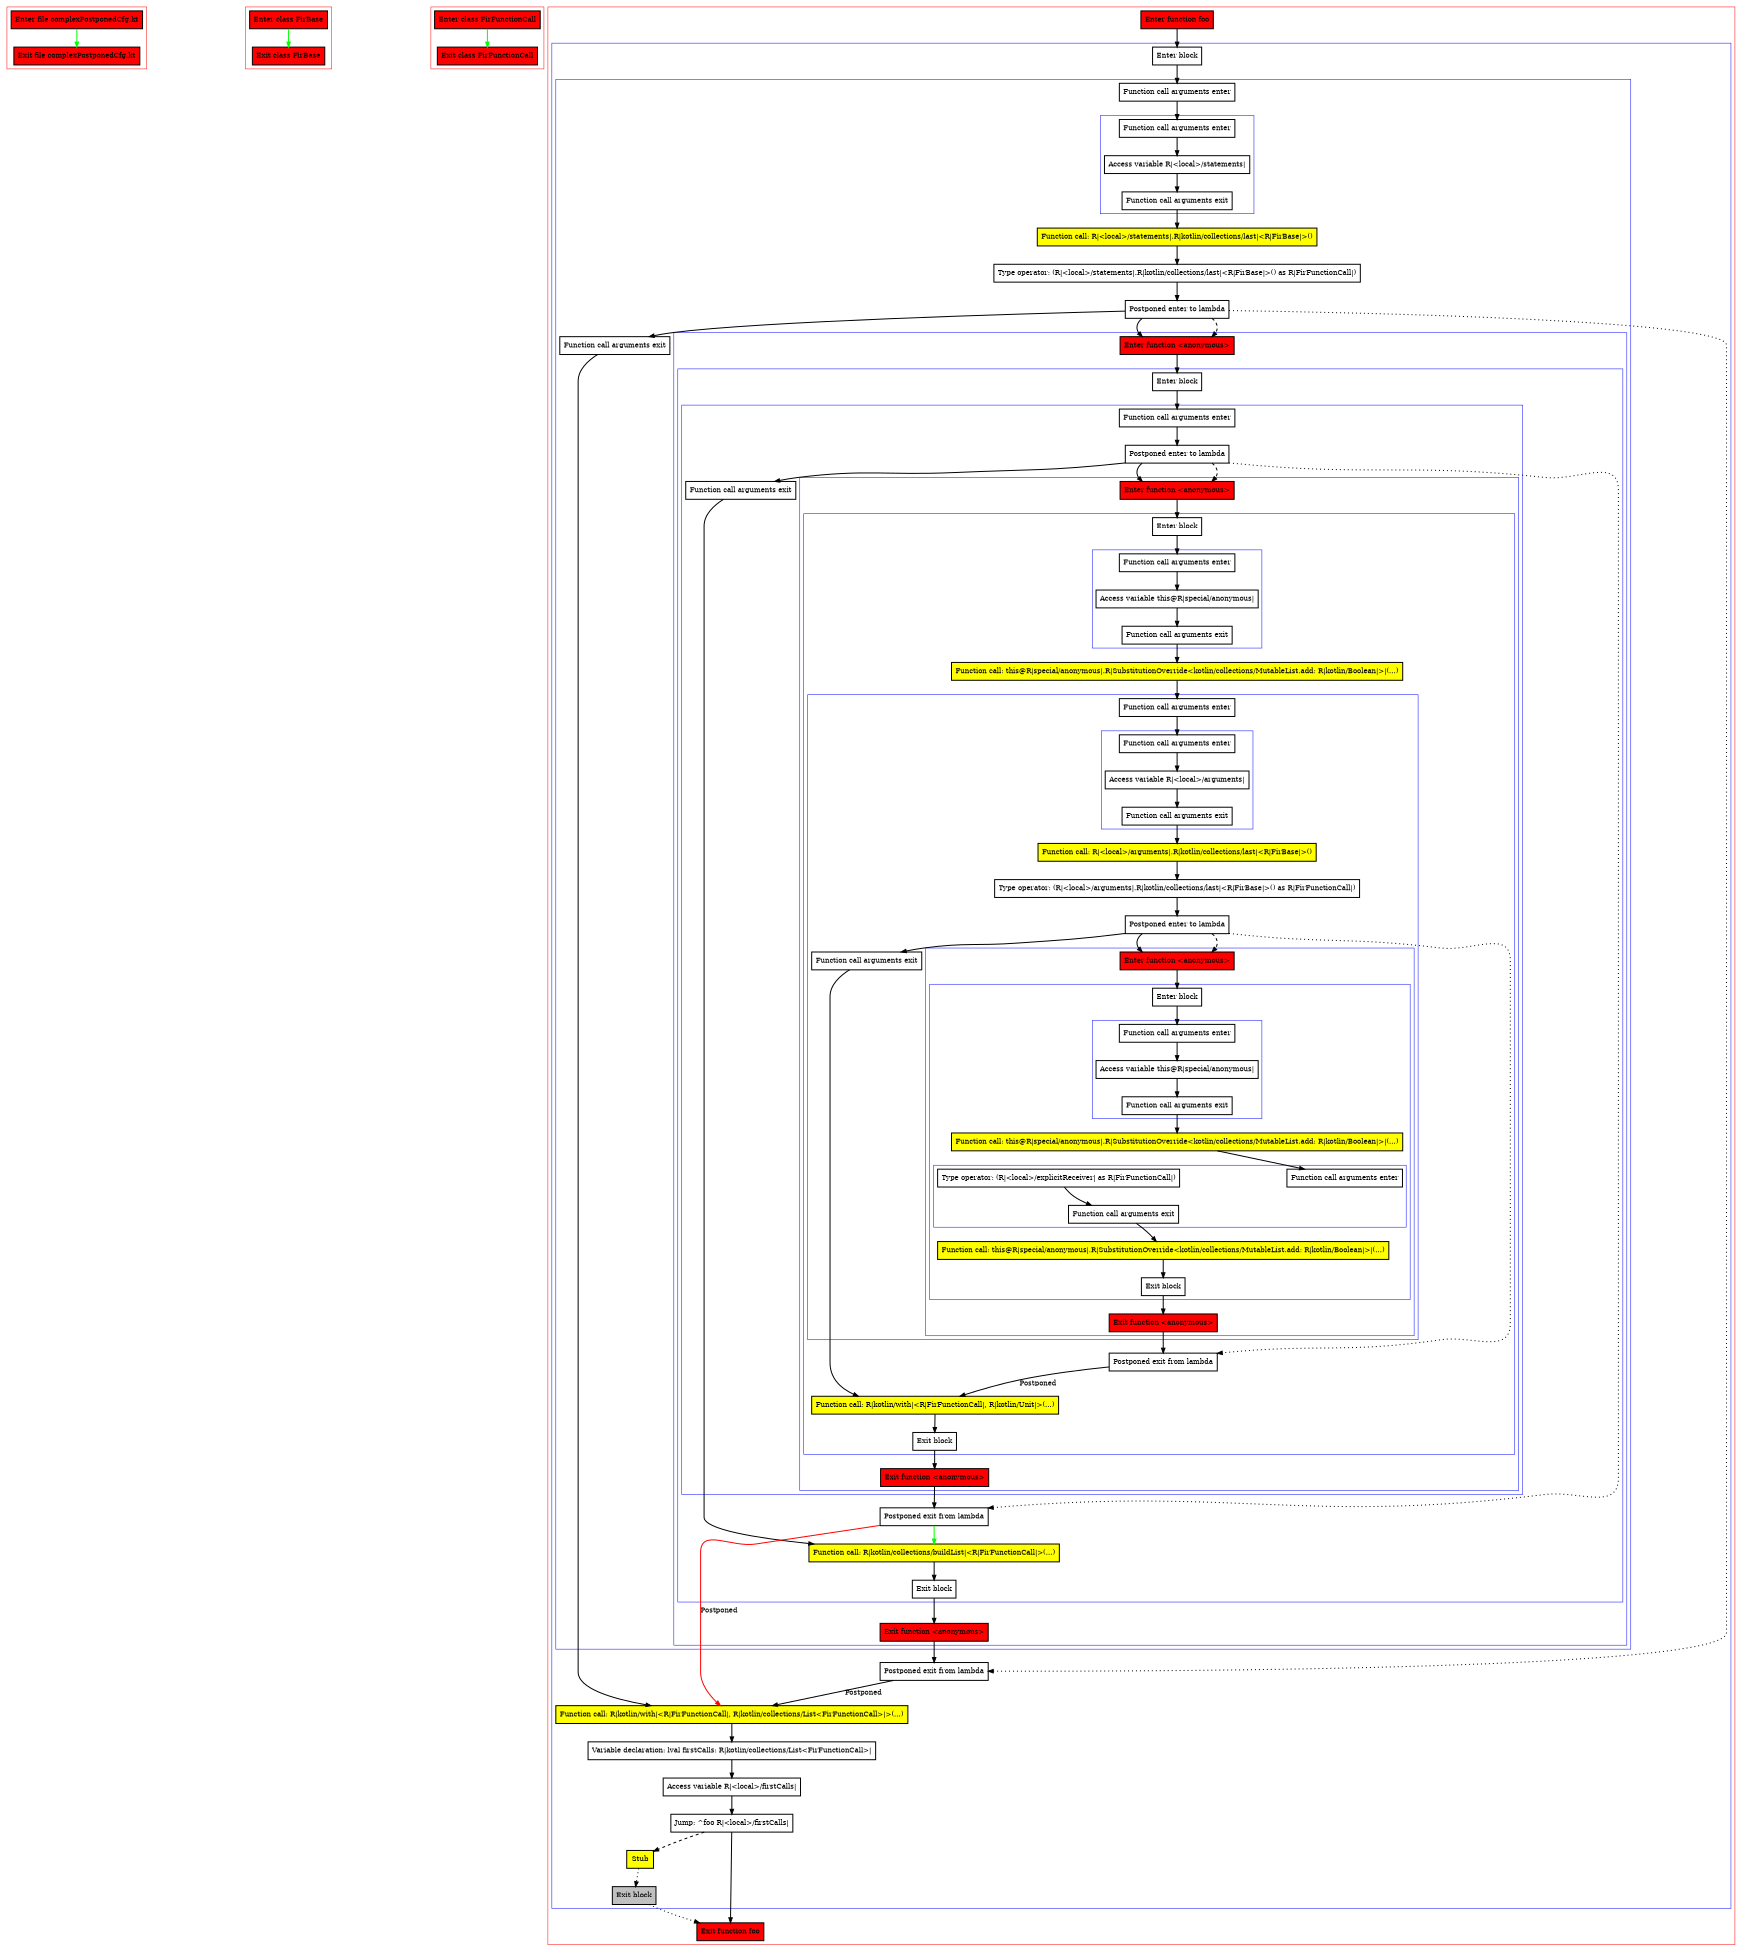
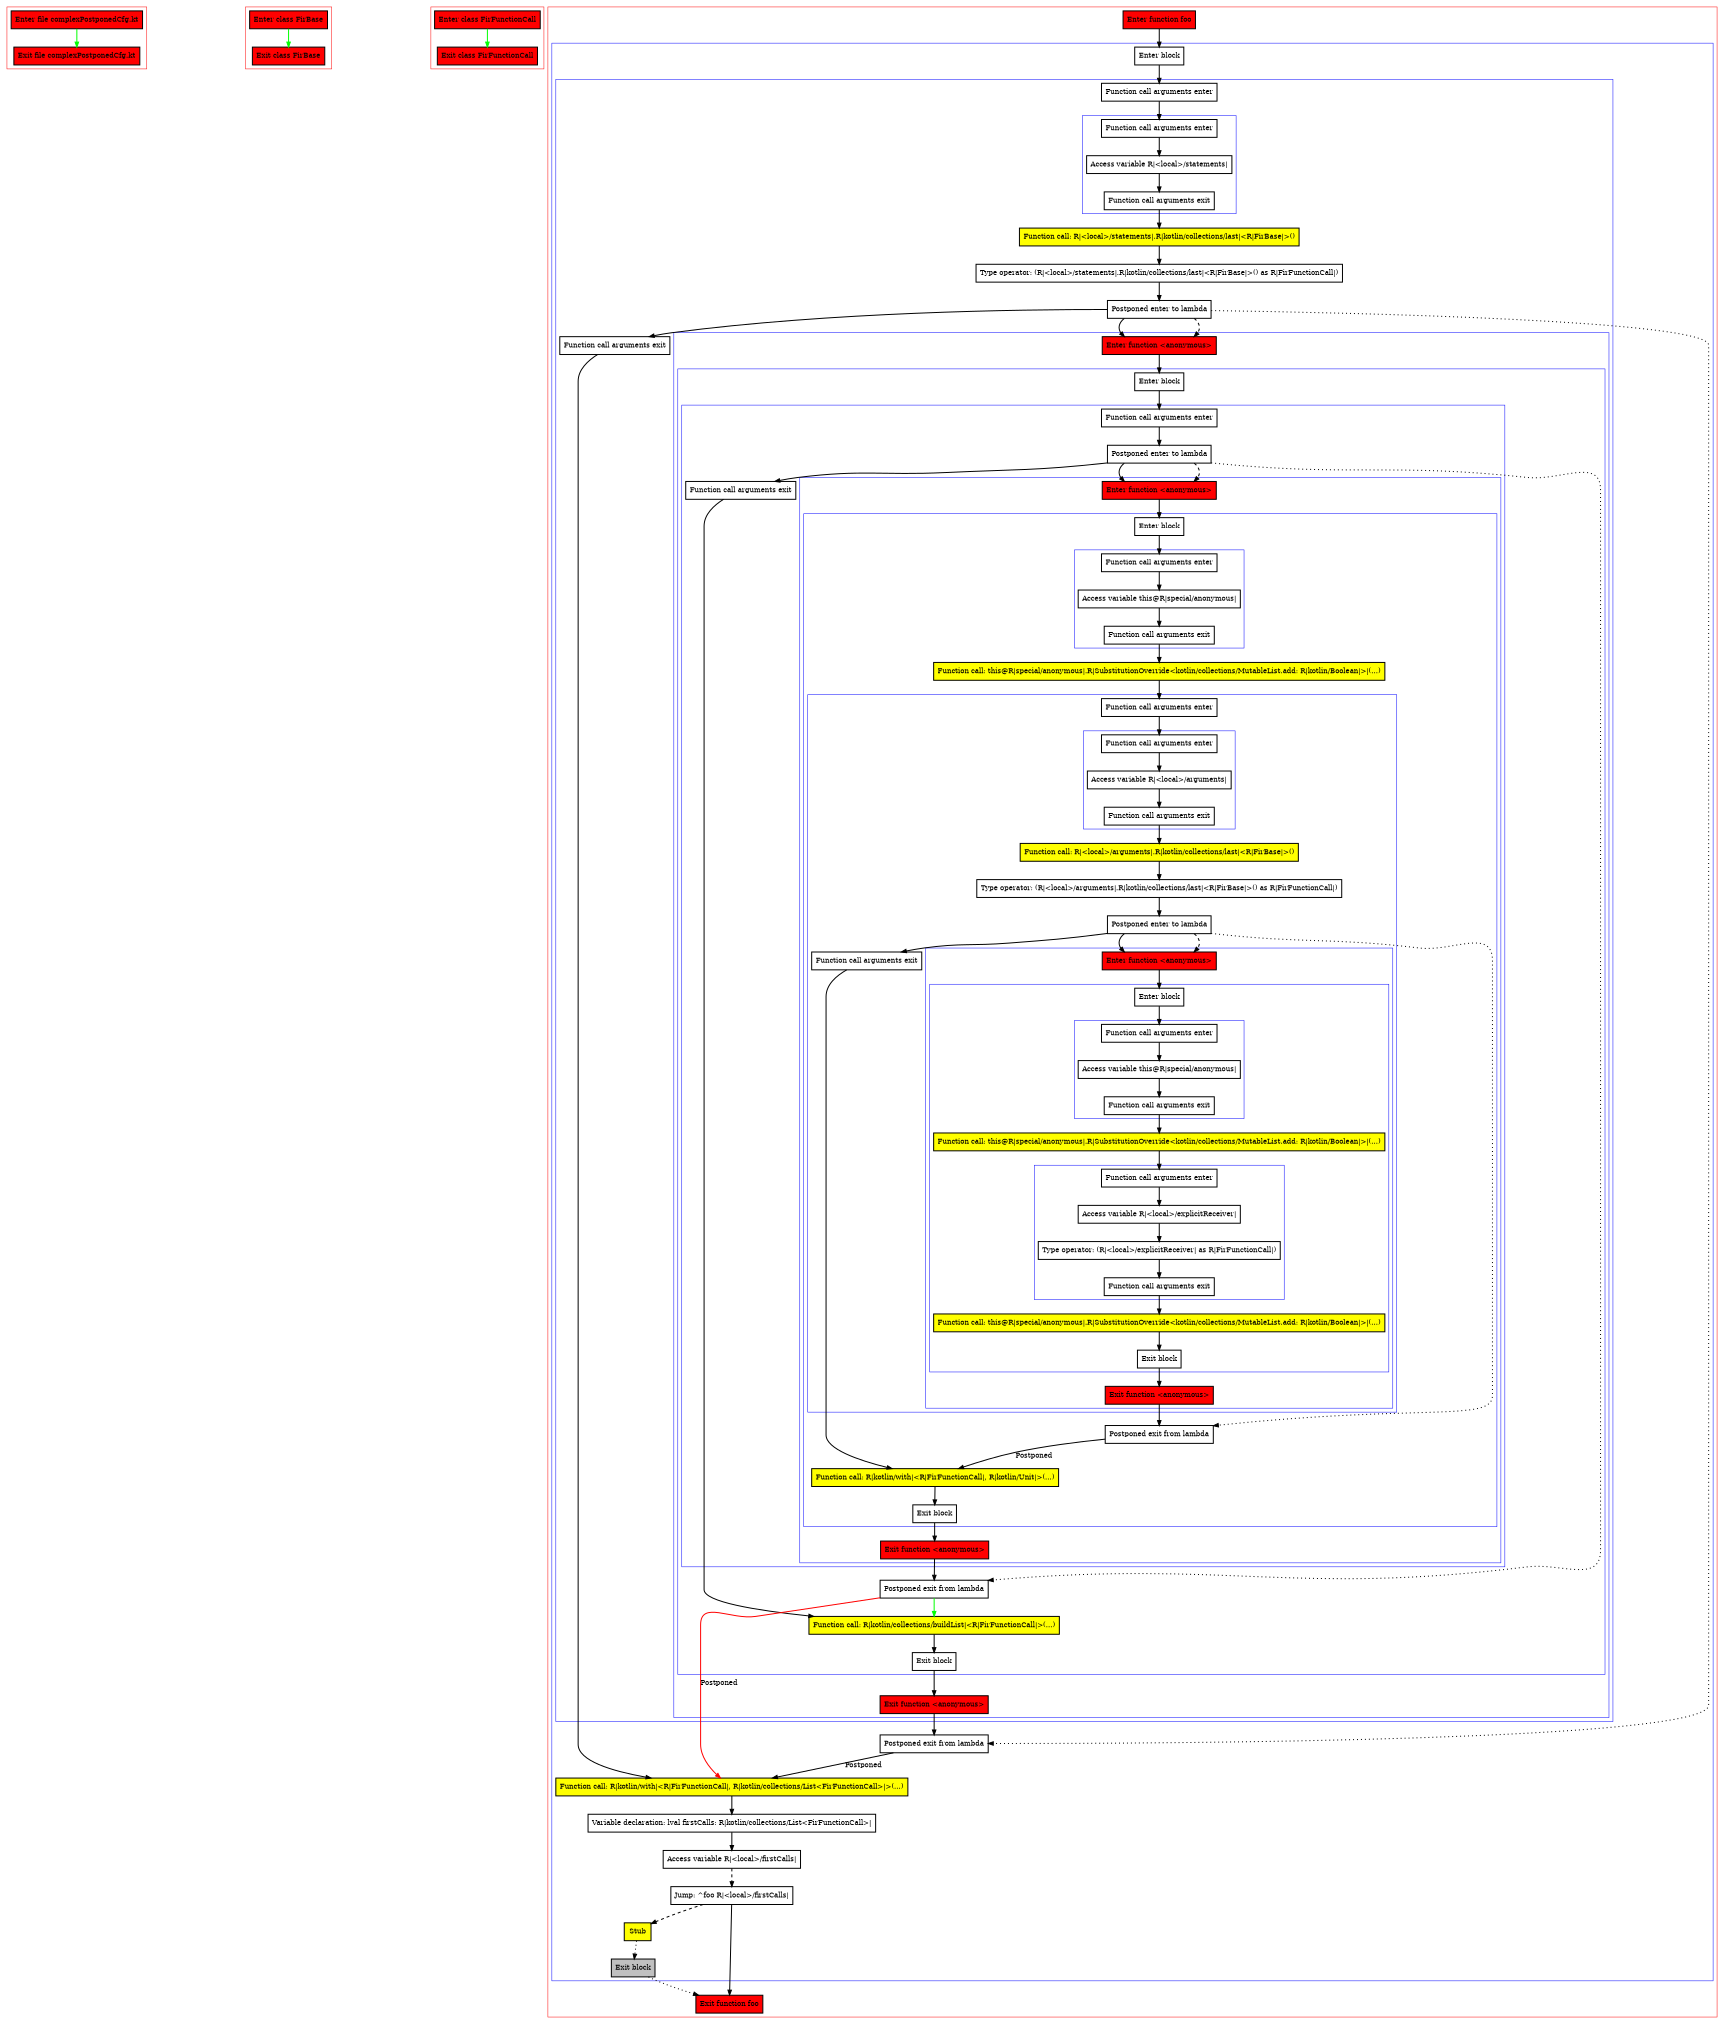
none -> (1159, 1214)
(732, 1803) -> (732, 1875)
